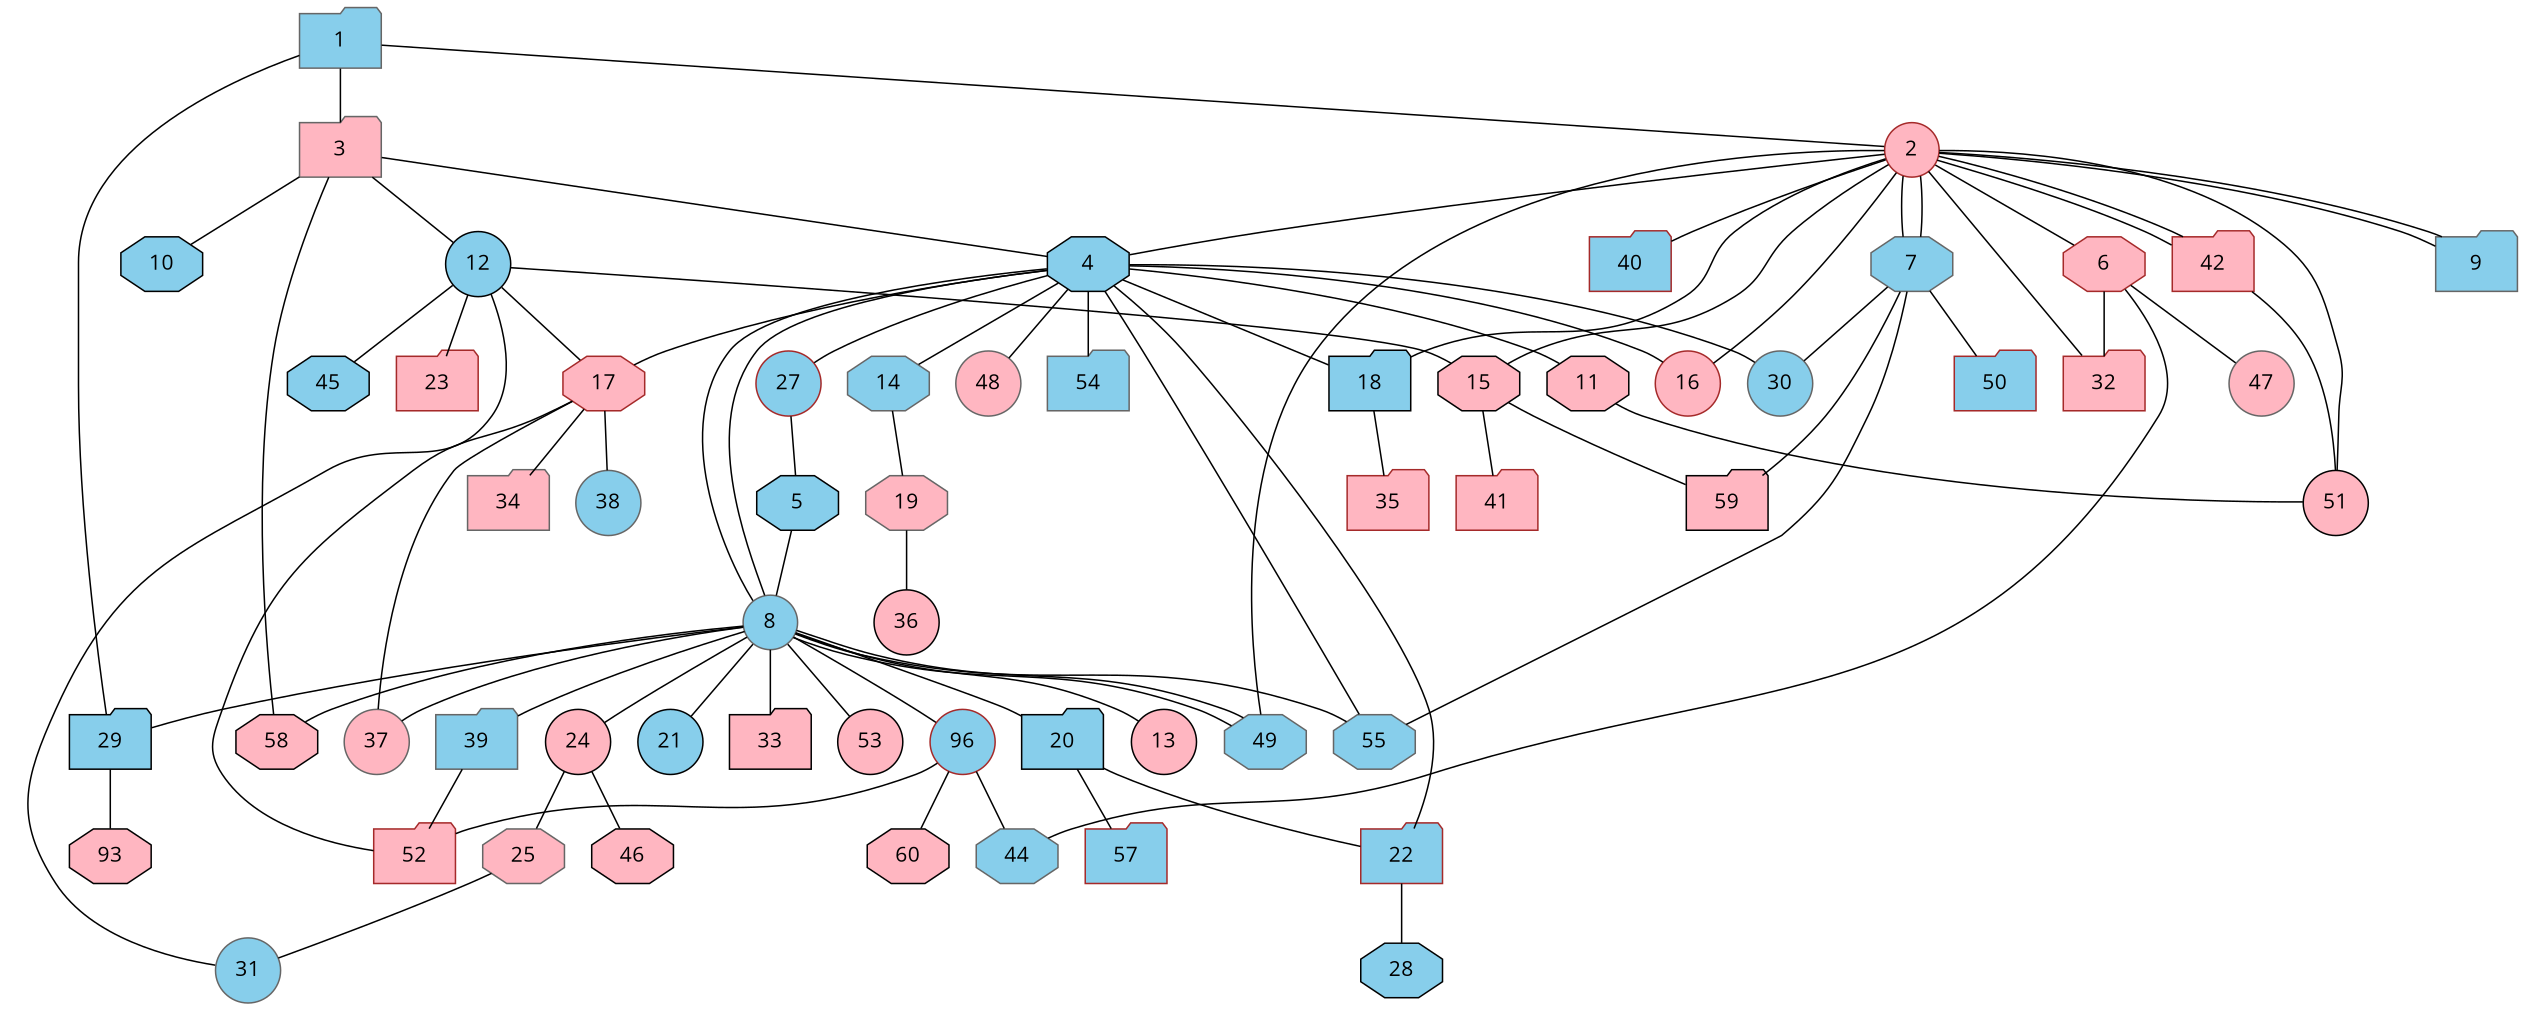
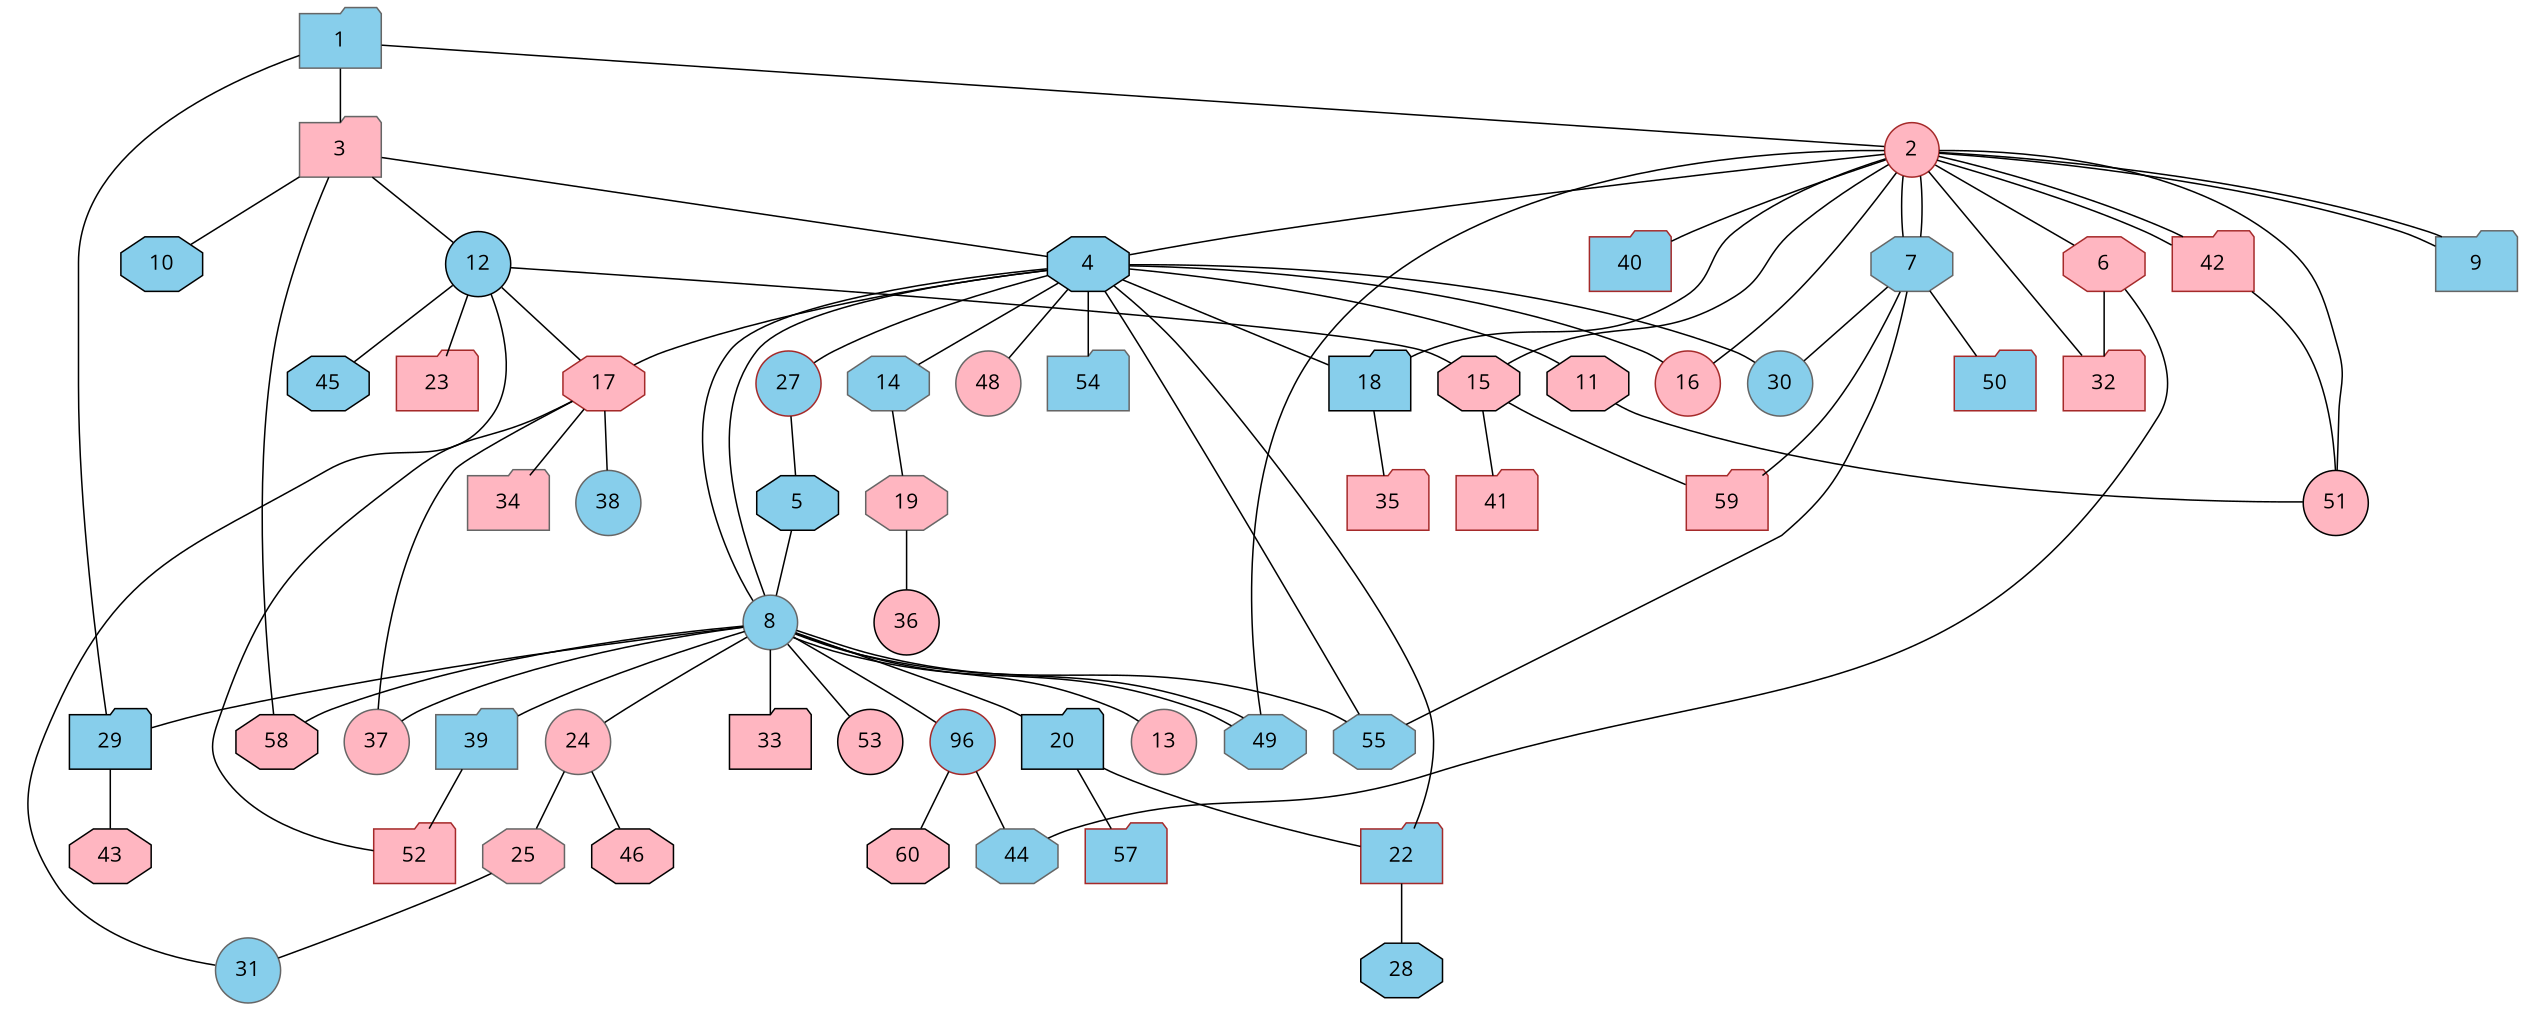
(2262, 384) -> none
(1727, 503) -> (1727, 503)
(578, 742) -> (578, 742)
(670, 742) -> none
(1164, 742) -> (1164, 742)
(698, 807) -> none
(110, 856) -> (110, 856)
